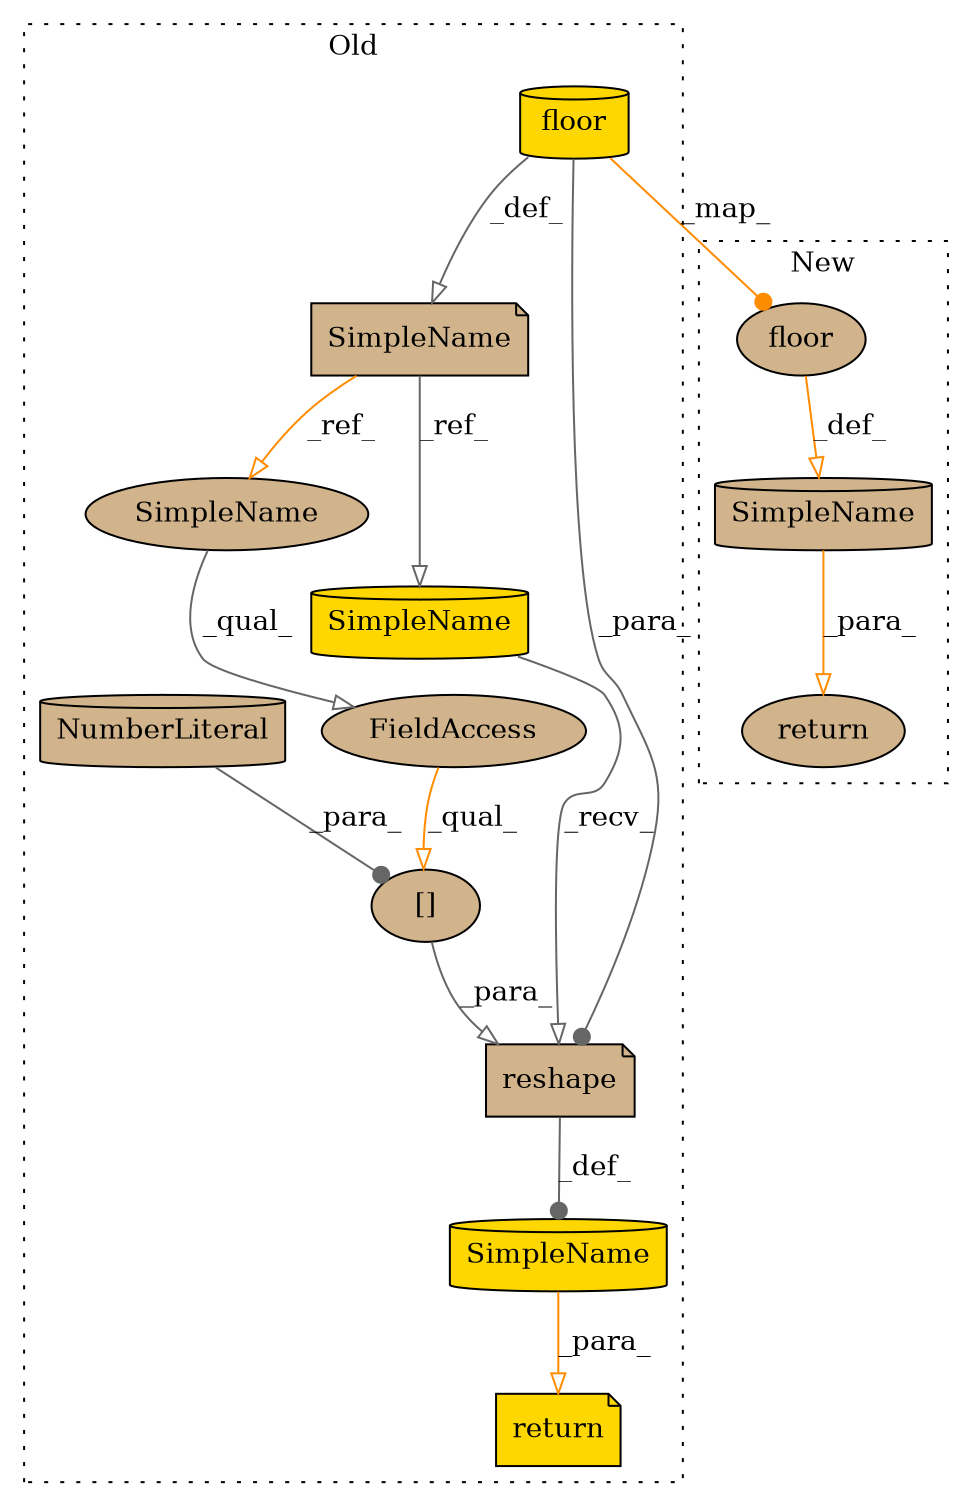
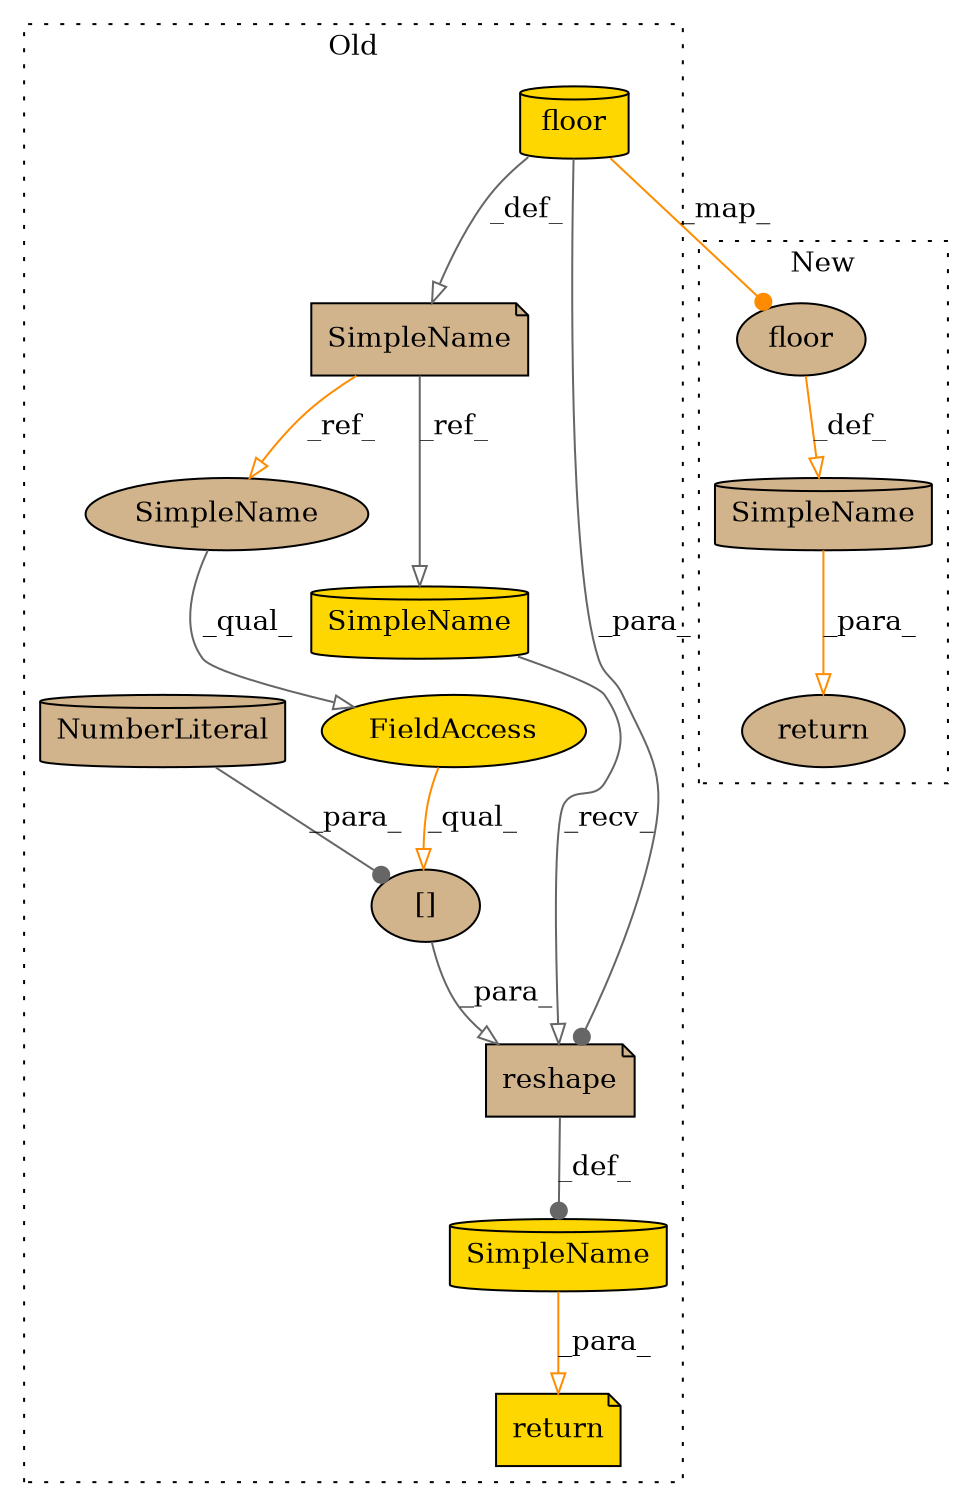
(454, 731) -> (454, 731)
